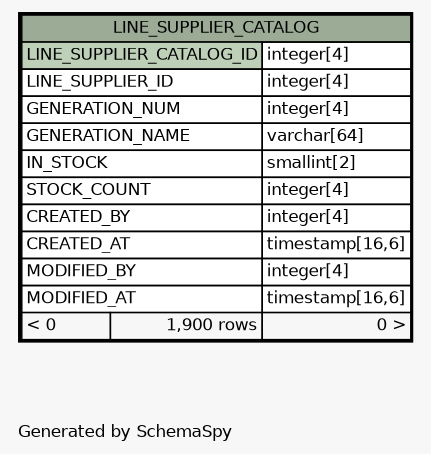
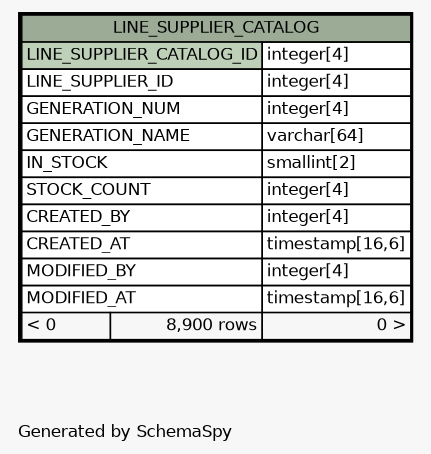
(212, 325) -> (212, 325)
